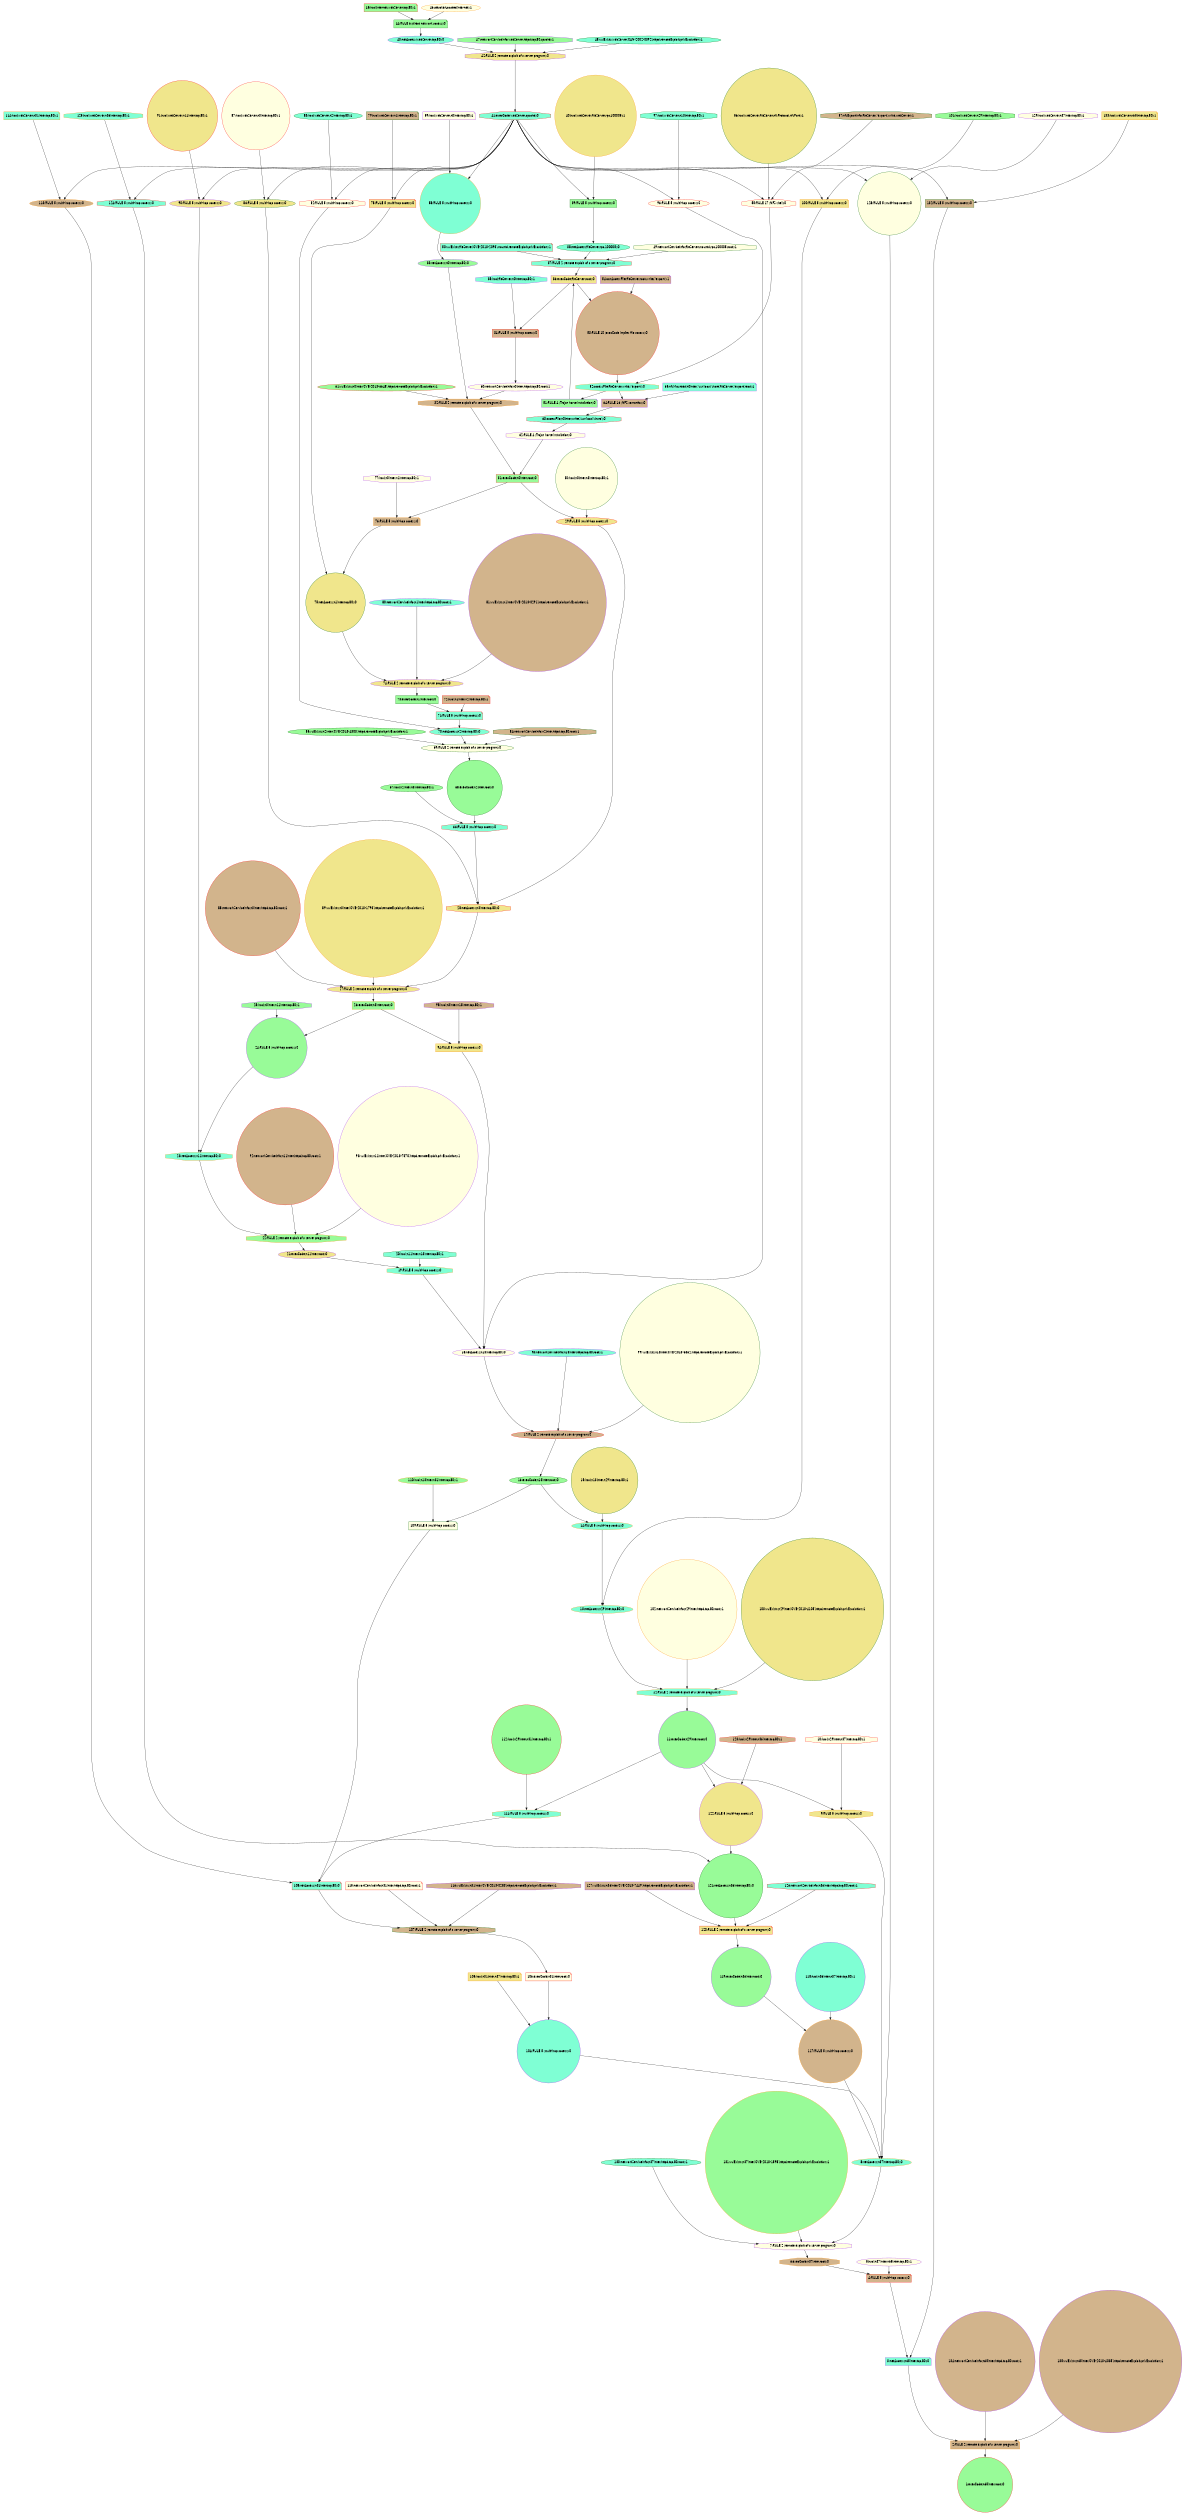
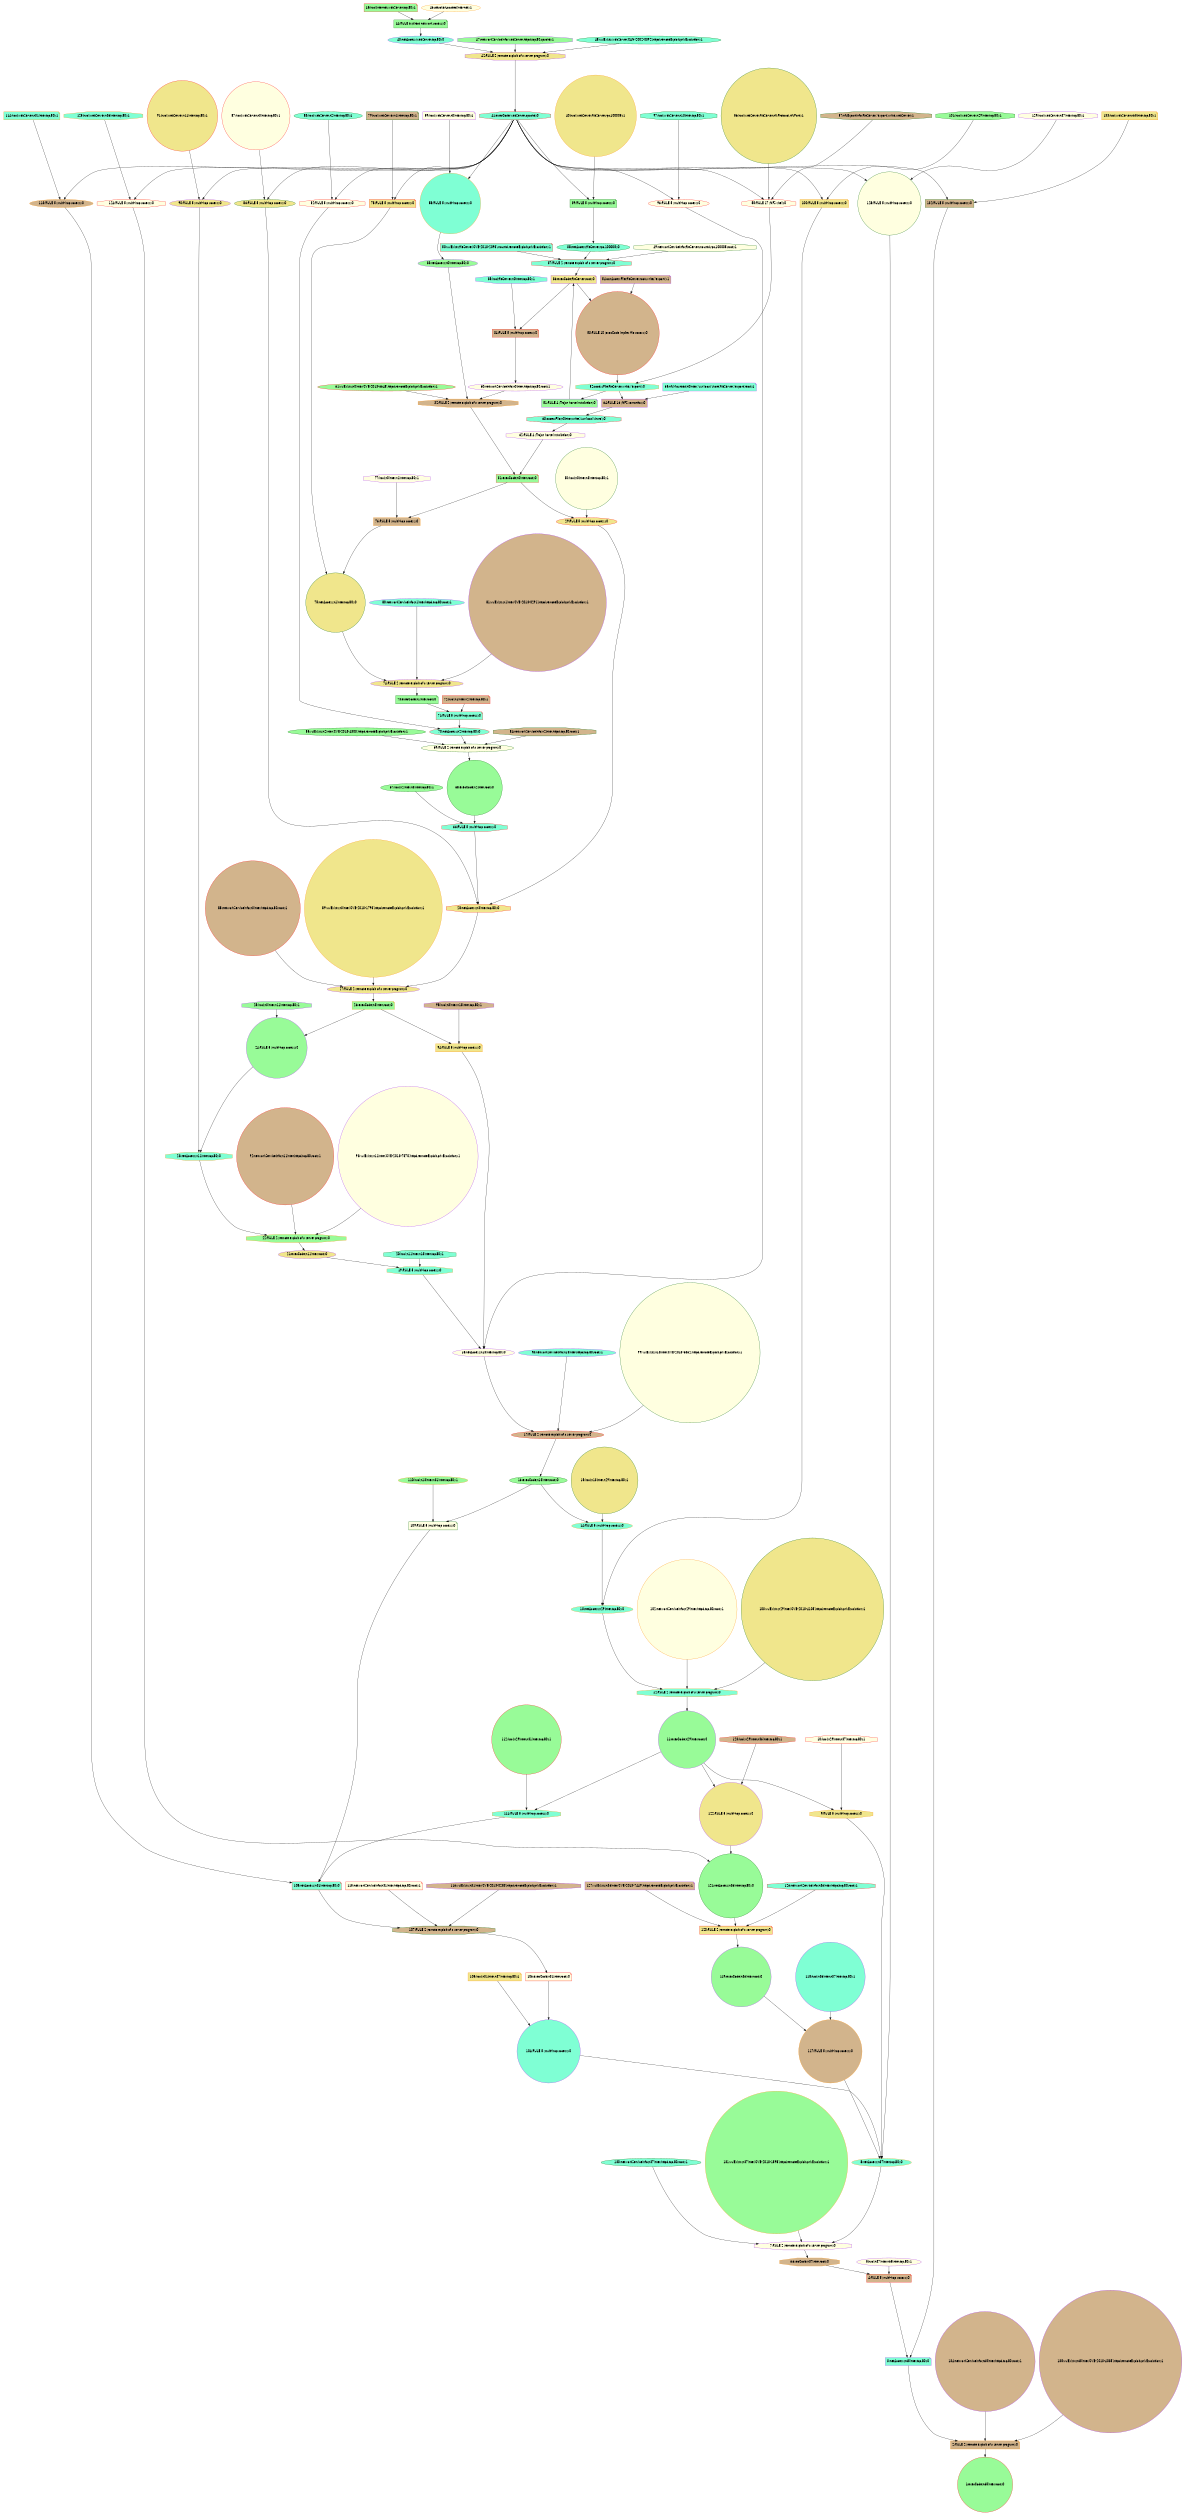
(131, 203) -> (131, 203)
